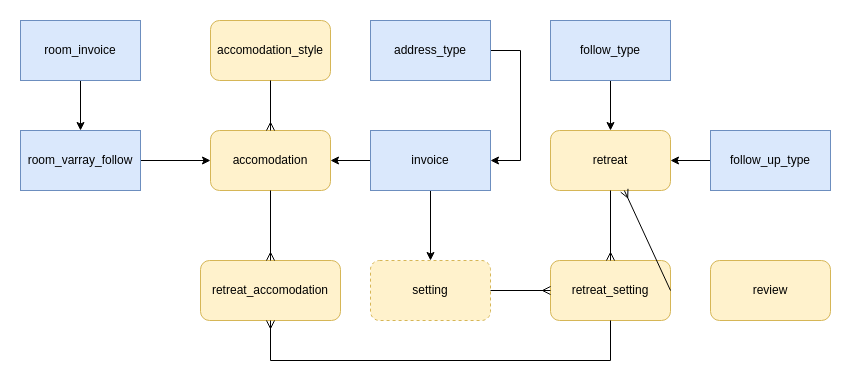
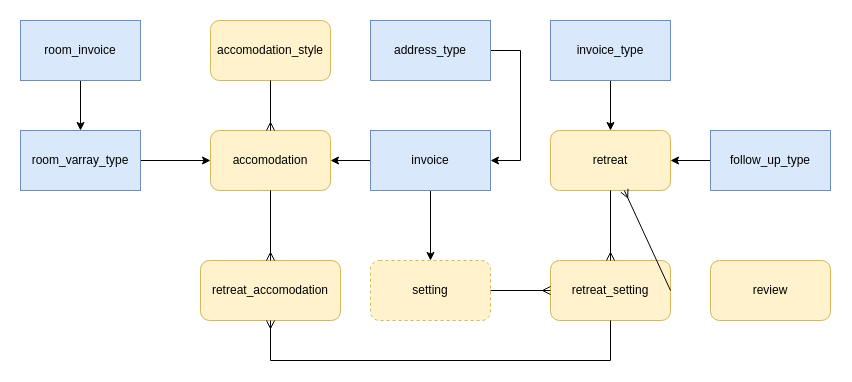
(611, 51) -> (611, 51)
(81, 161) -> (81, 161)
